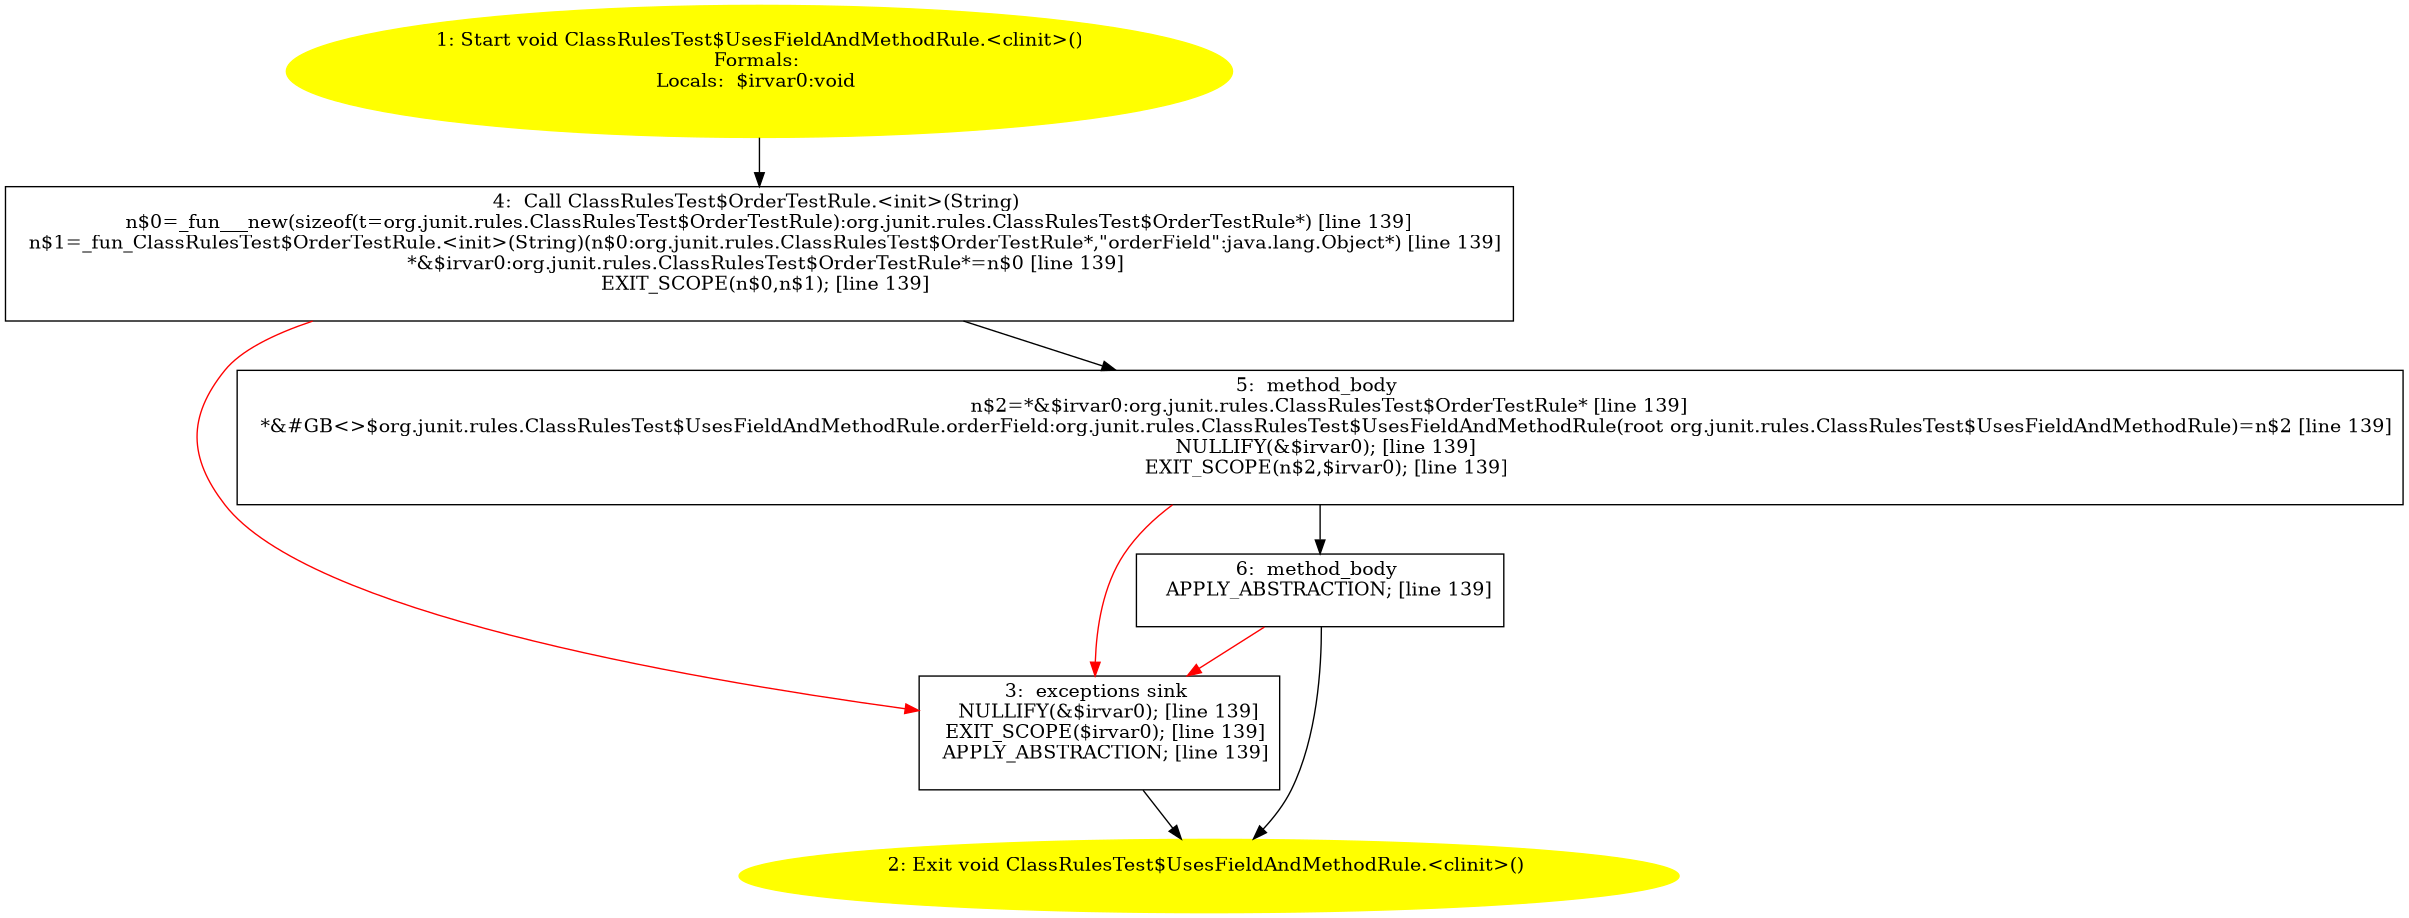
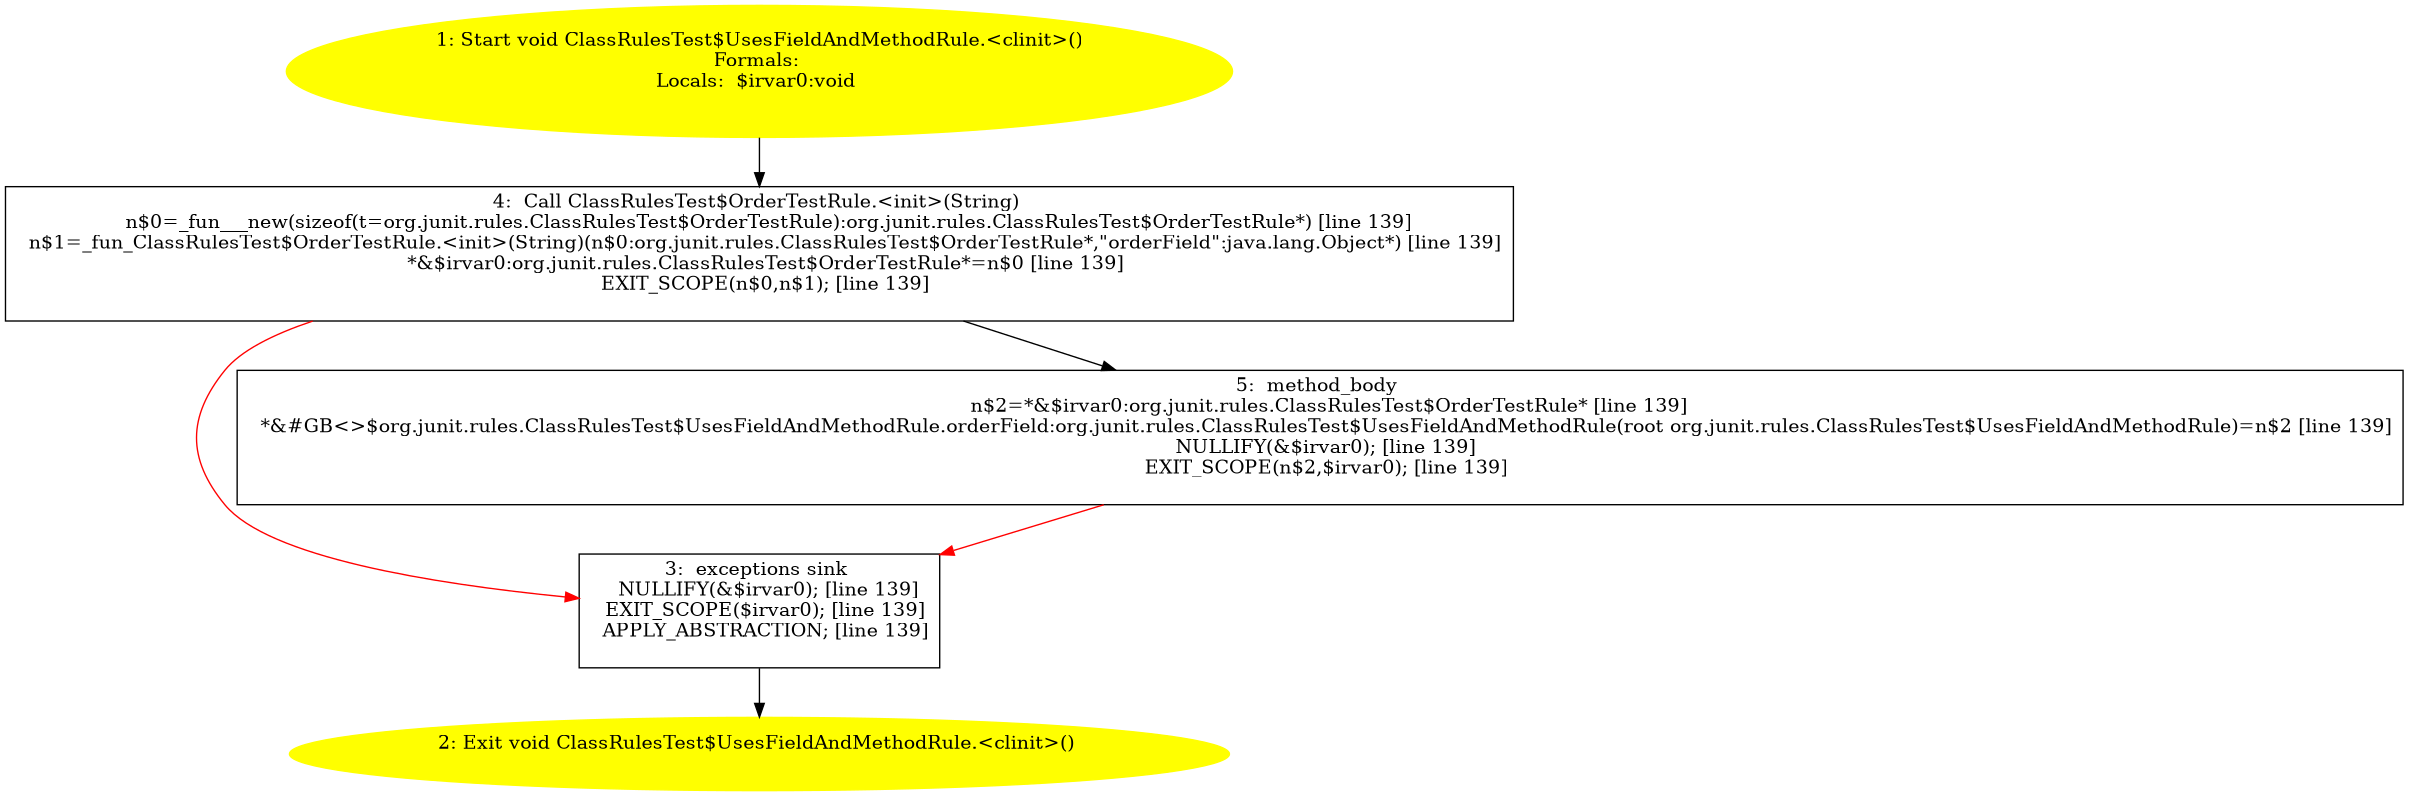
(1320, 590) -> none
